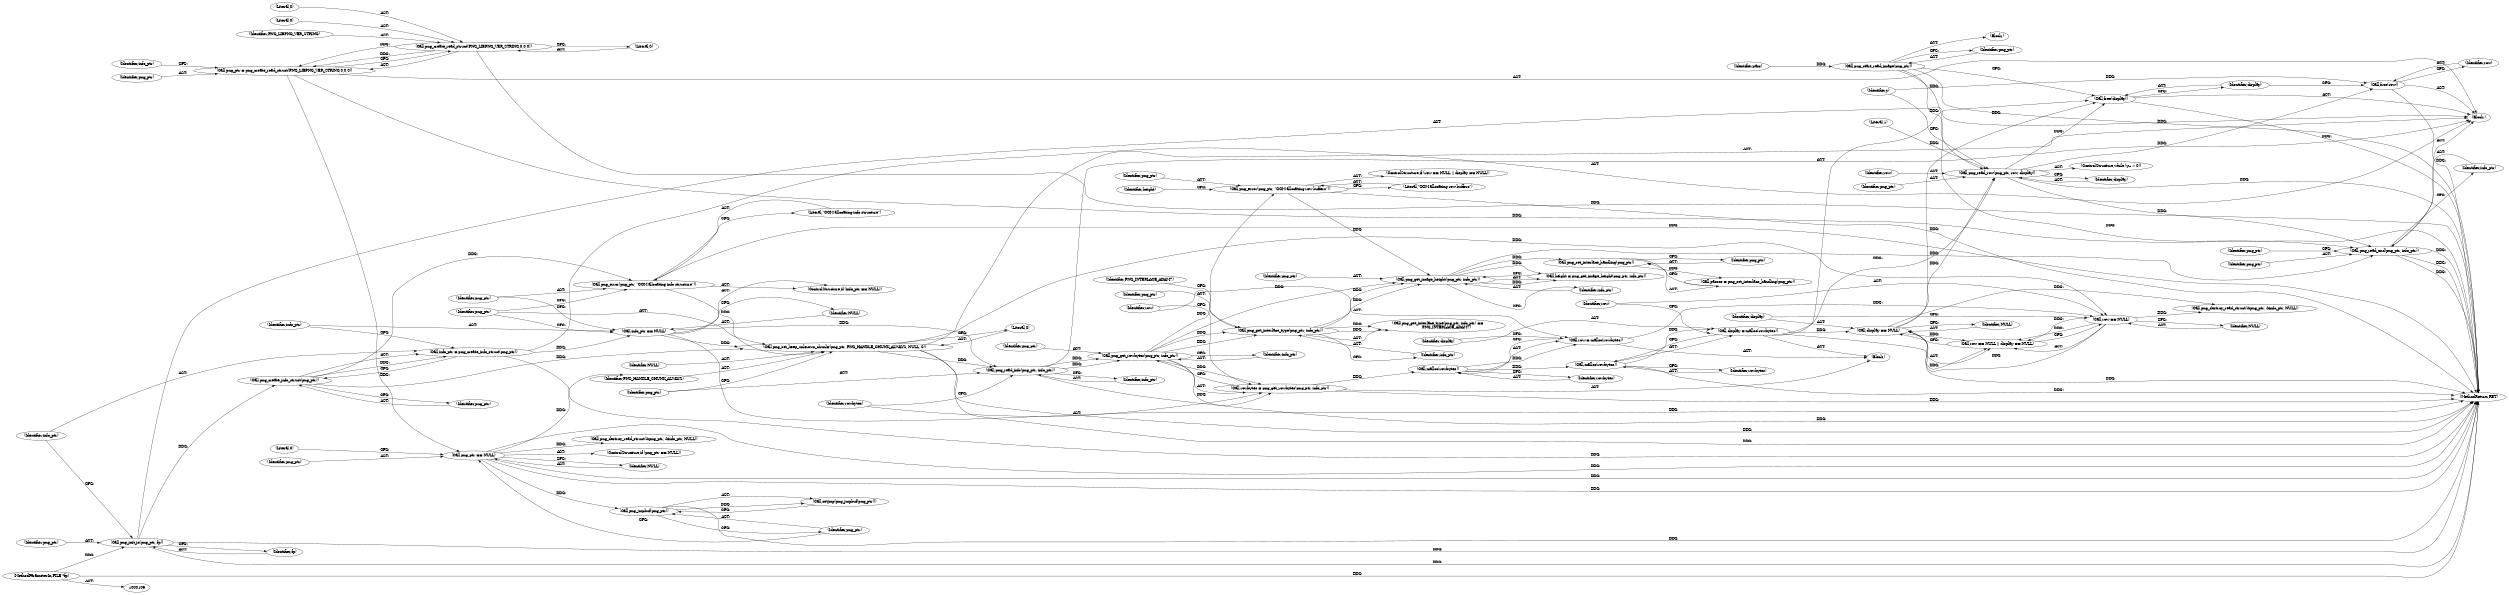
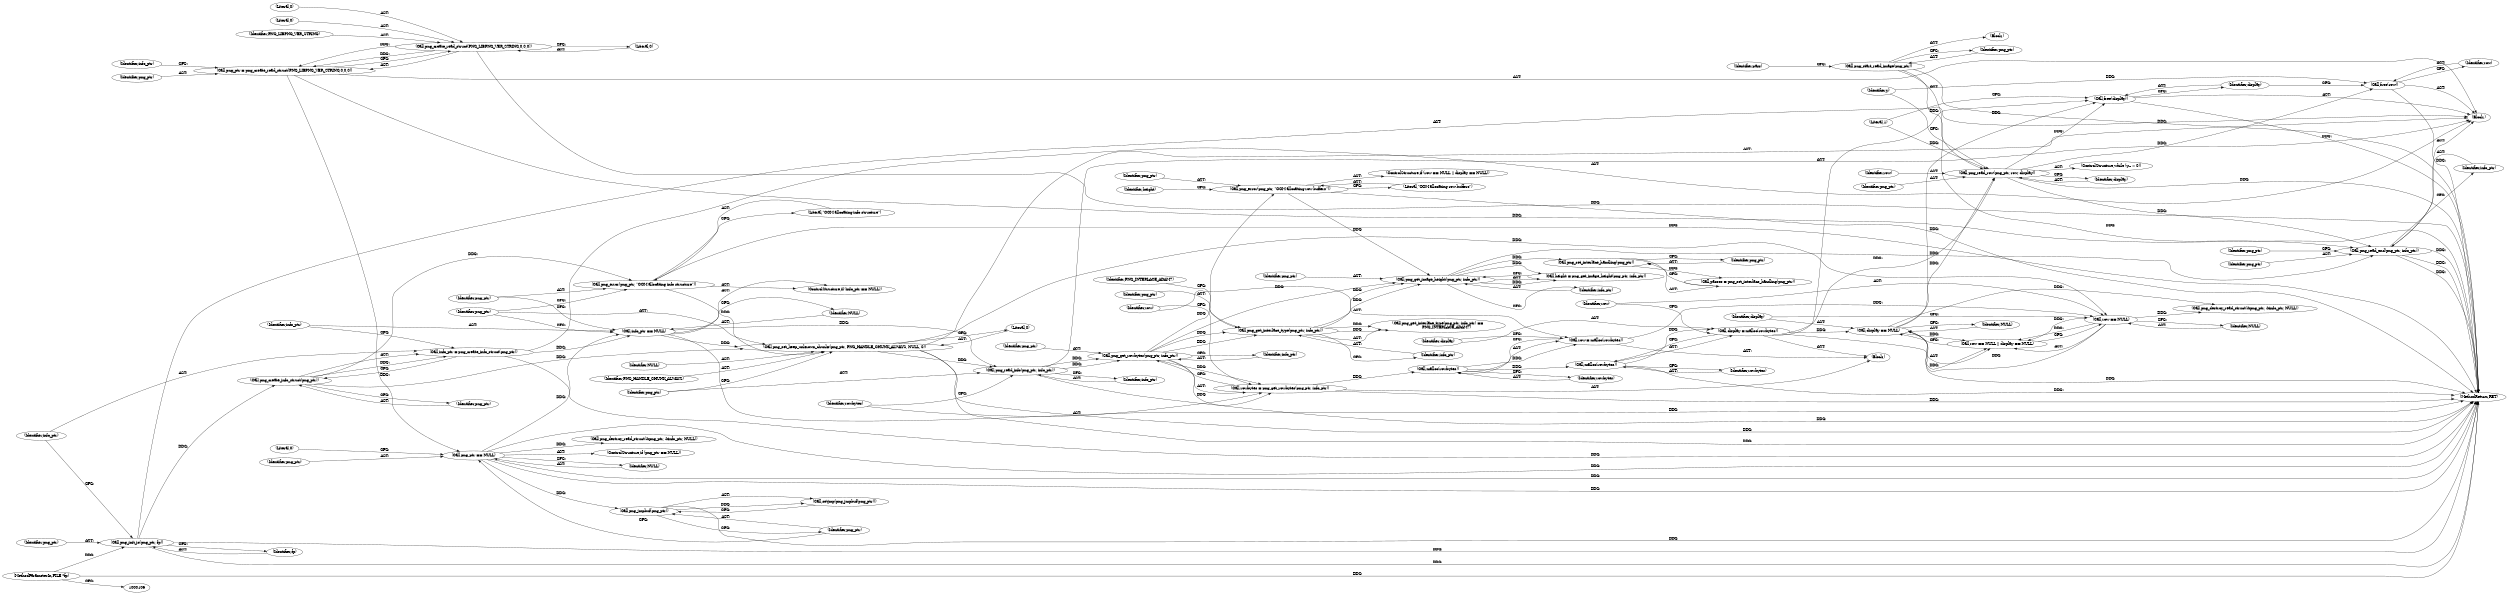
(1822, 65) -> (1822, 65)
(2007, 79) -> (1986, 99)
(1935, 87) -> (1935, 87)
(565, 415) -> (565, 401)
(90, 582) -> (90, 582)
